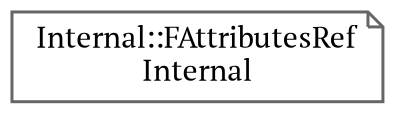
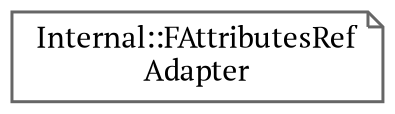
(197, 57) -> (197, 57)
